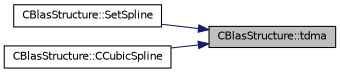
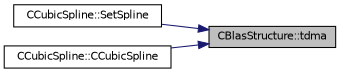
(88, 16) -> (88, 16)
(88, 57) -> (88, 57)
